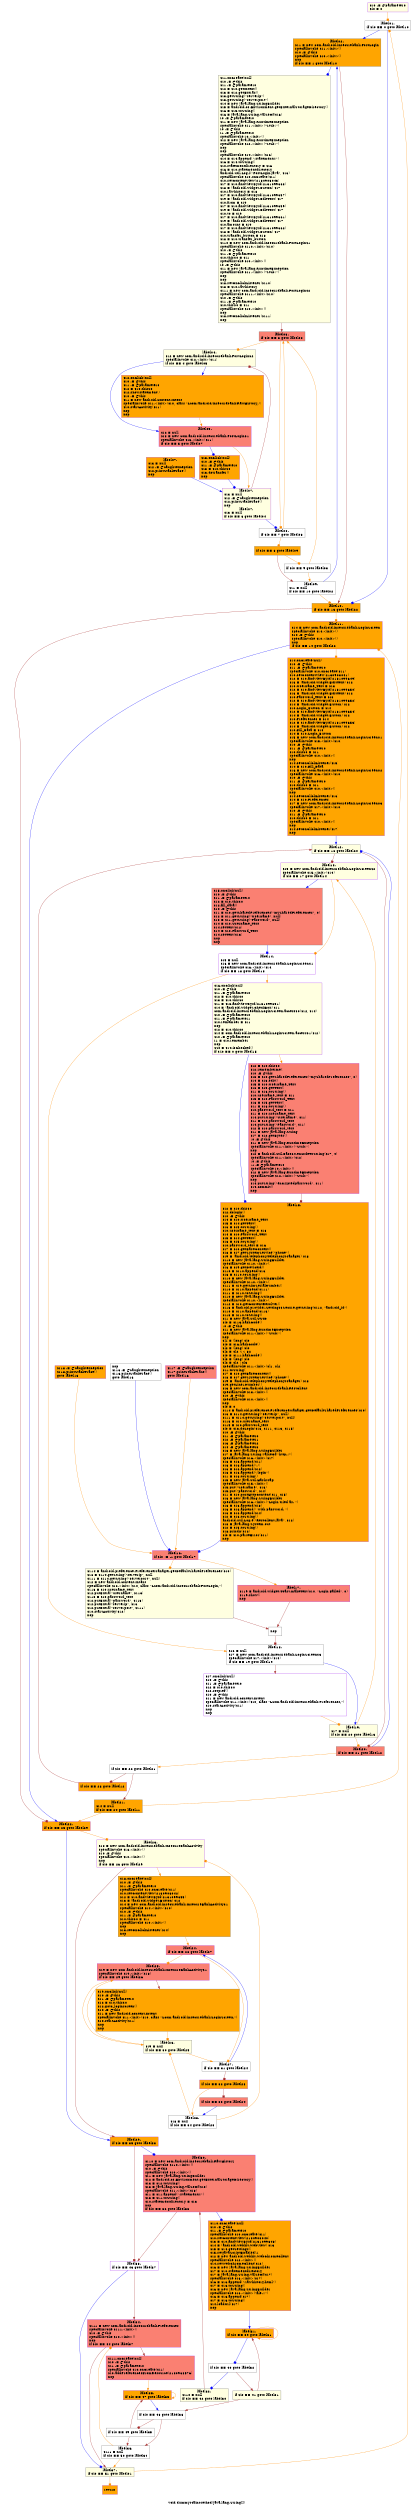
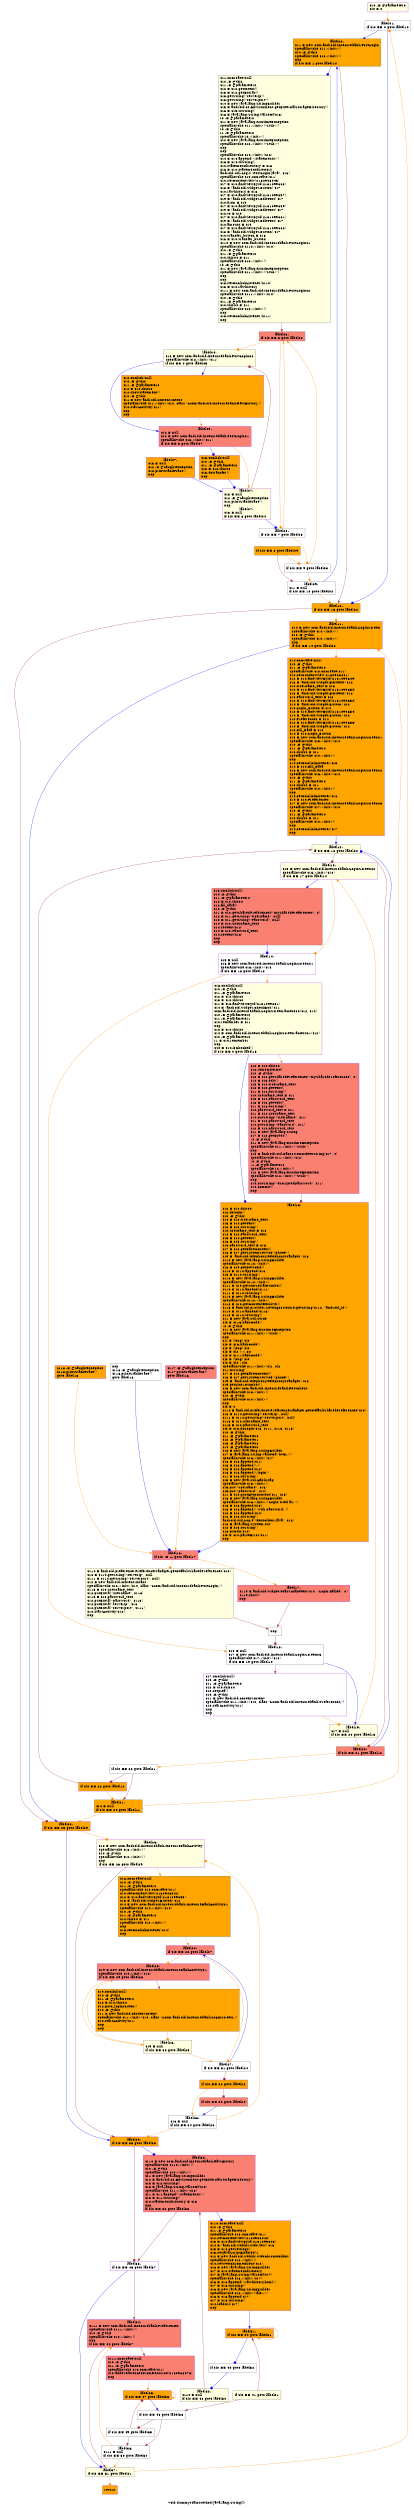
(280, 541) -> (303, 547)
none -> (109, 1794)
(181, 2085) -> (162, 2132)
(244, 2381) -> none
(133, 2414) -> (133, 2414)
